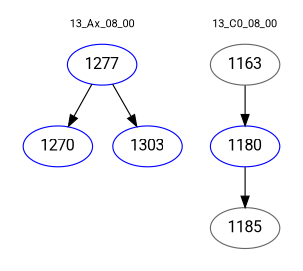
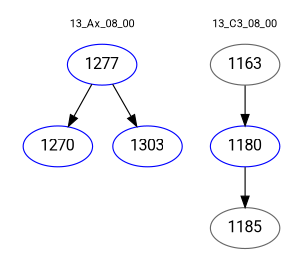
(245, 24) -> (245, 24)
